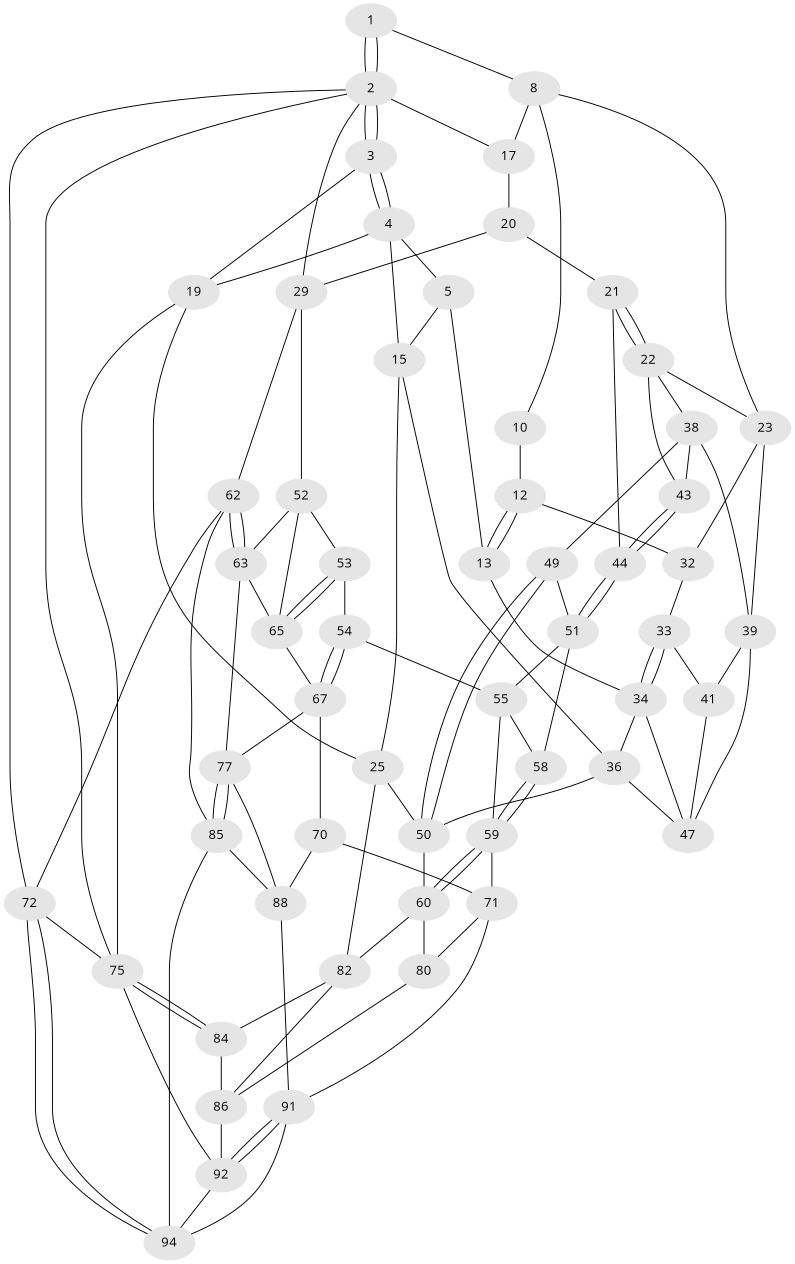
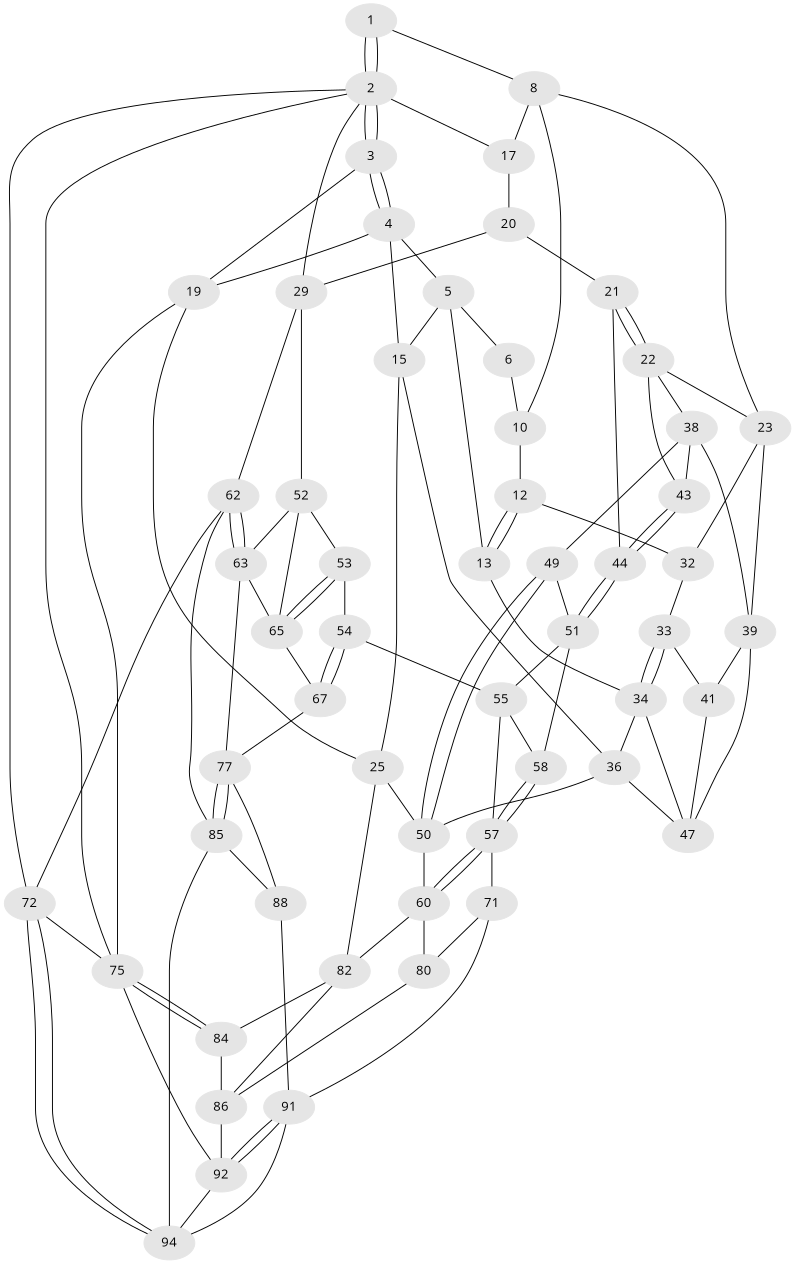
none -> (509, 360)
(320, 836) -> none
(492, 836) -> (492, 836)
